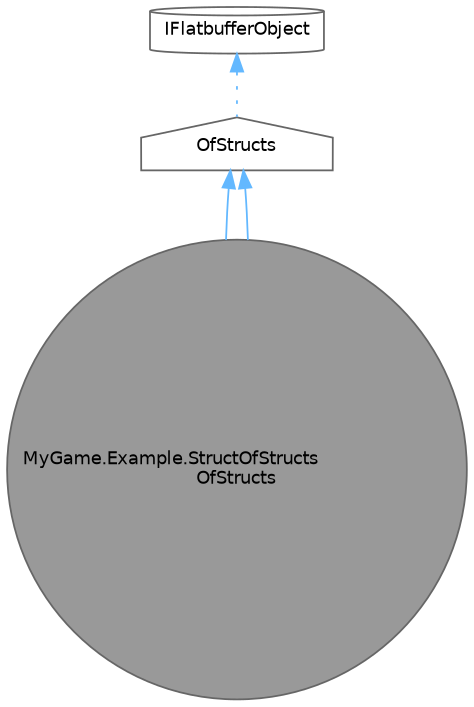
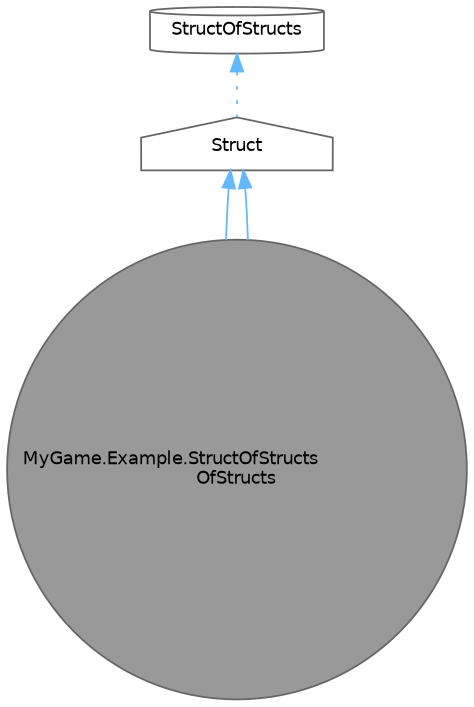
(237, 30) -> (237, 30)
(237, 147) -> (237, 147)
